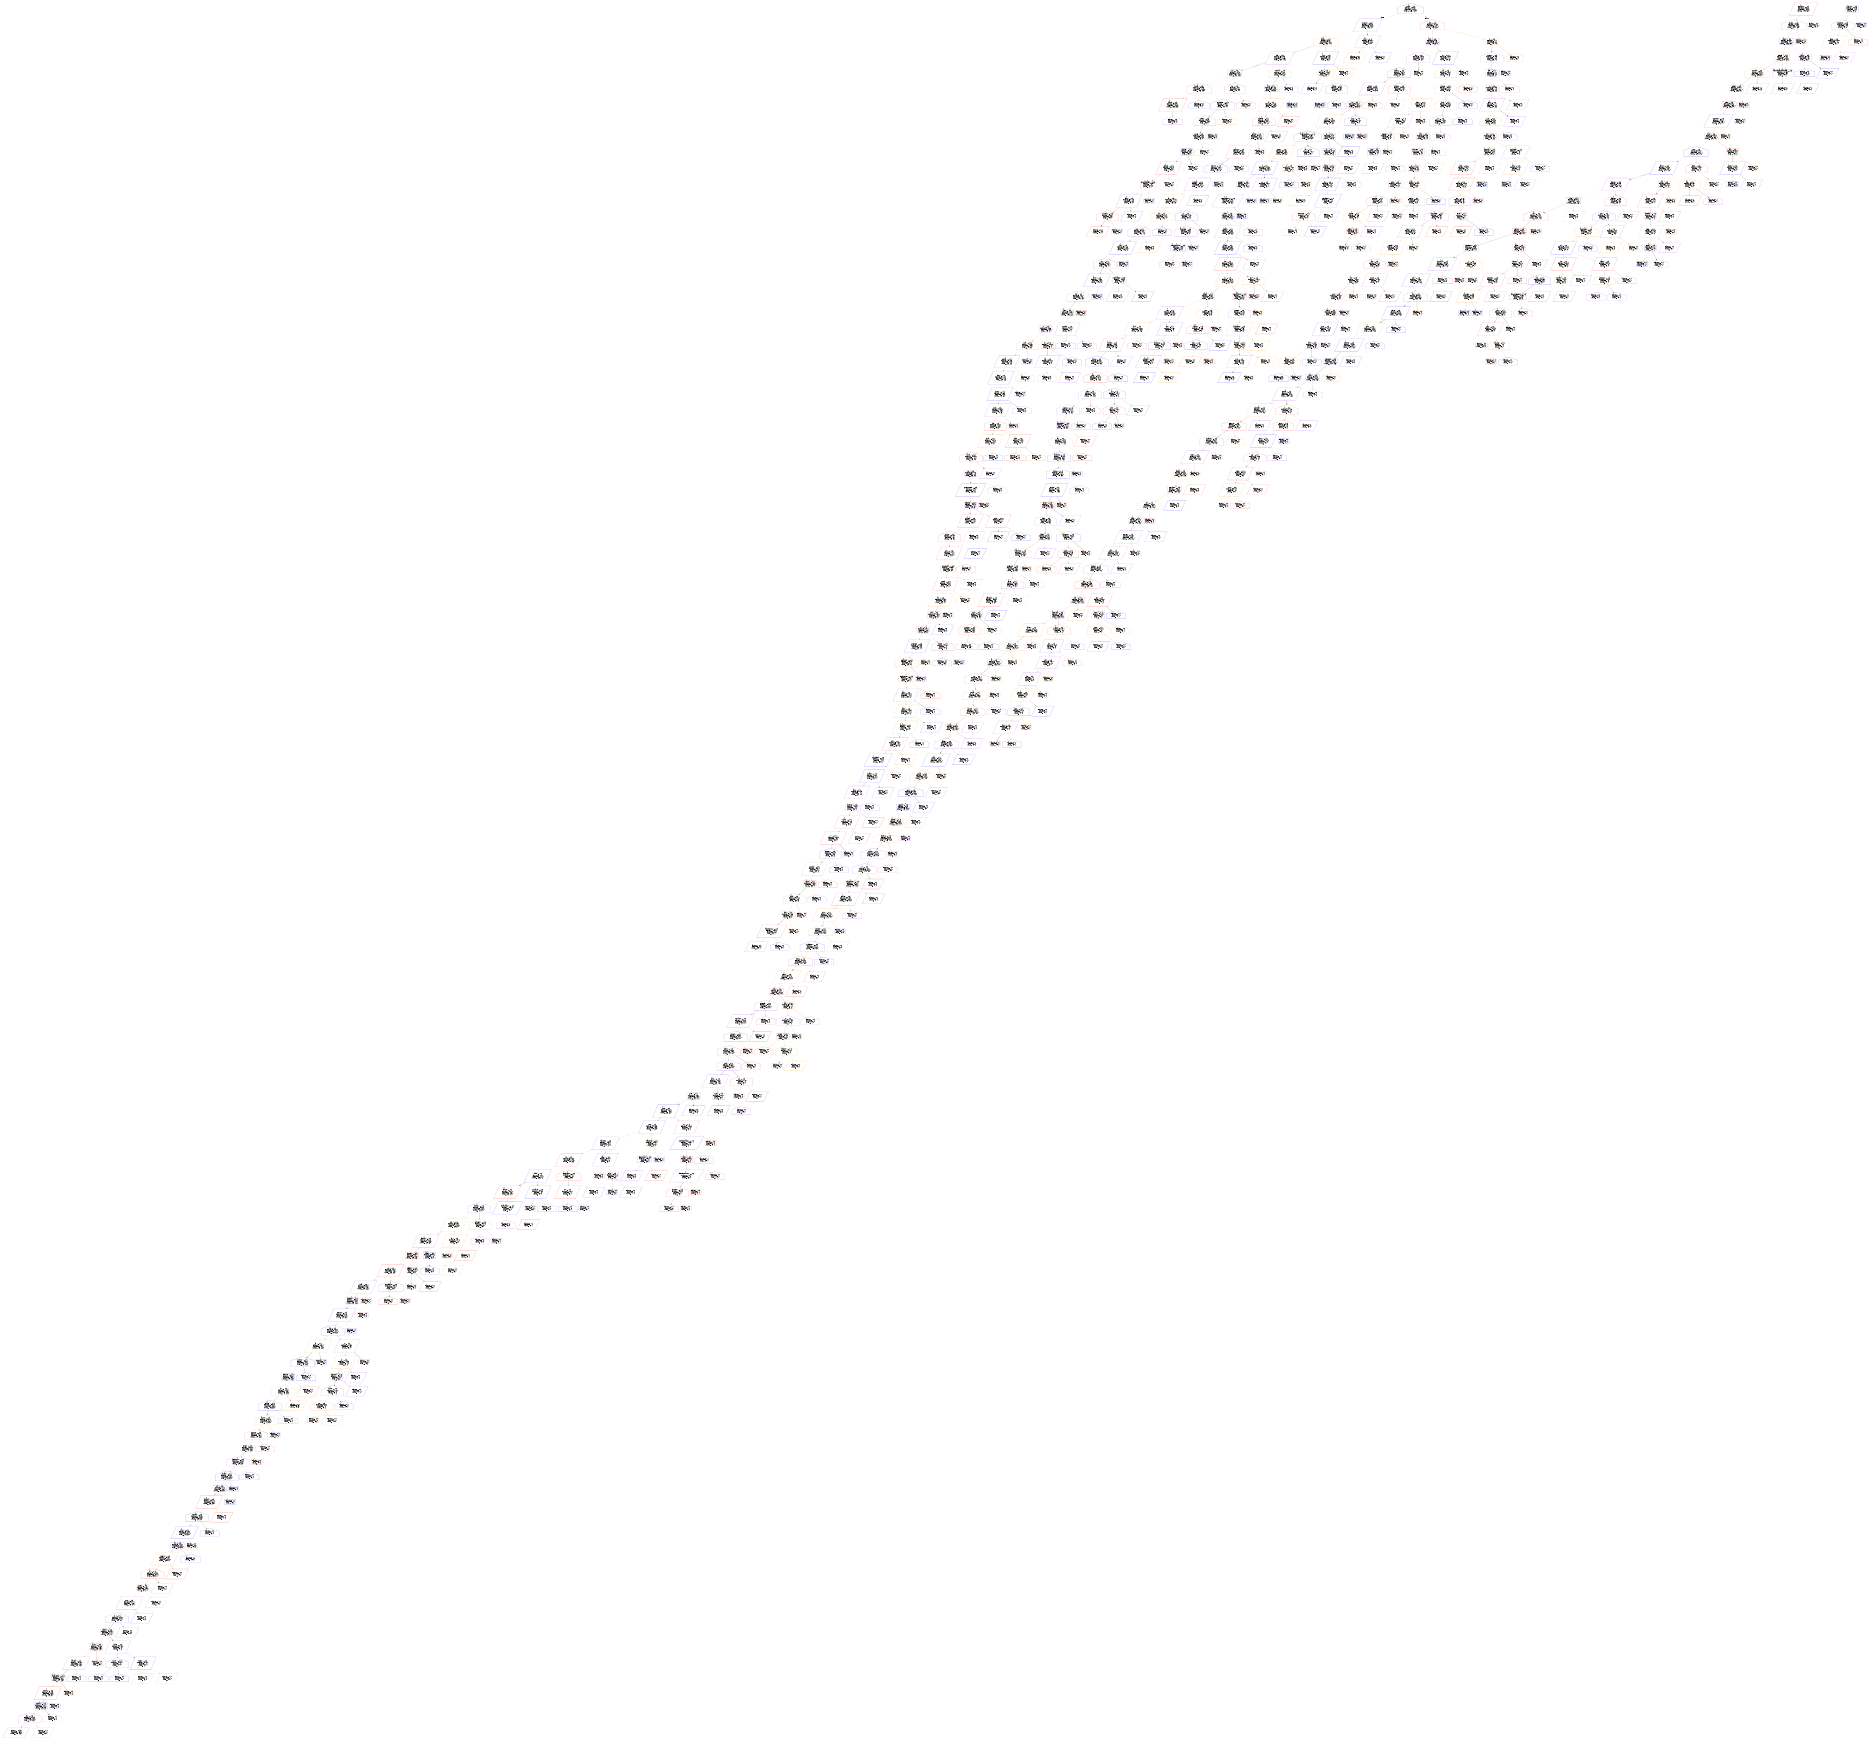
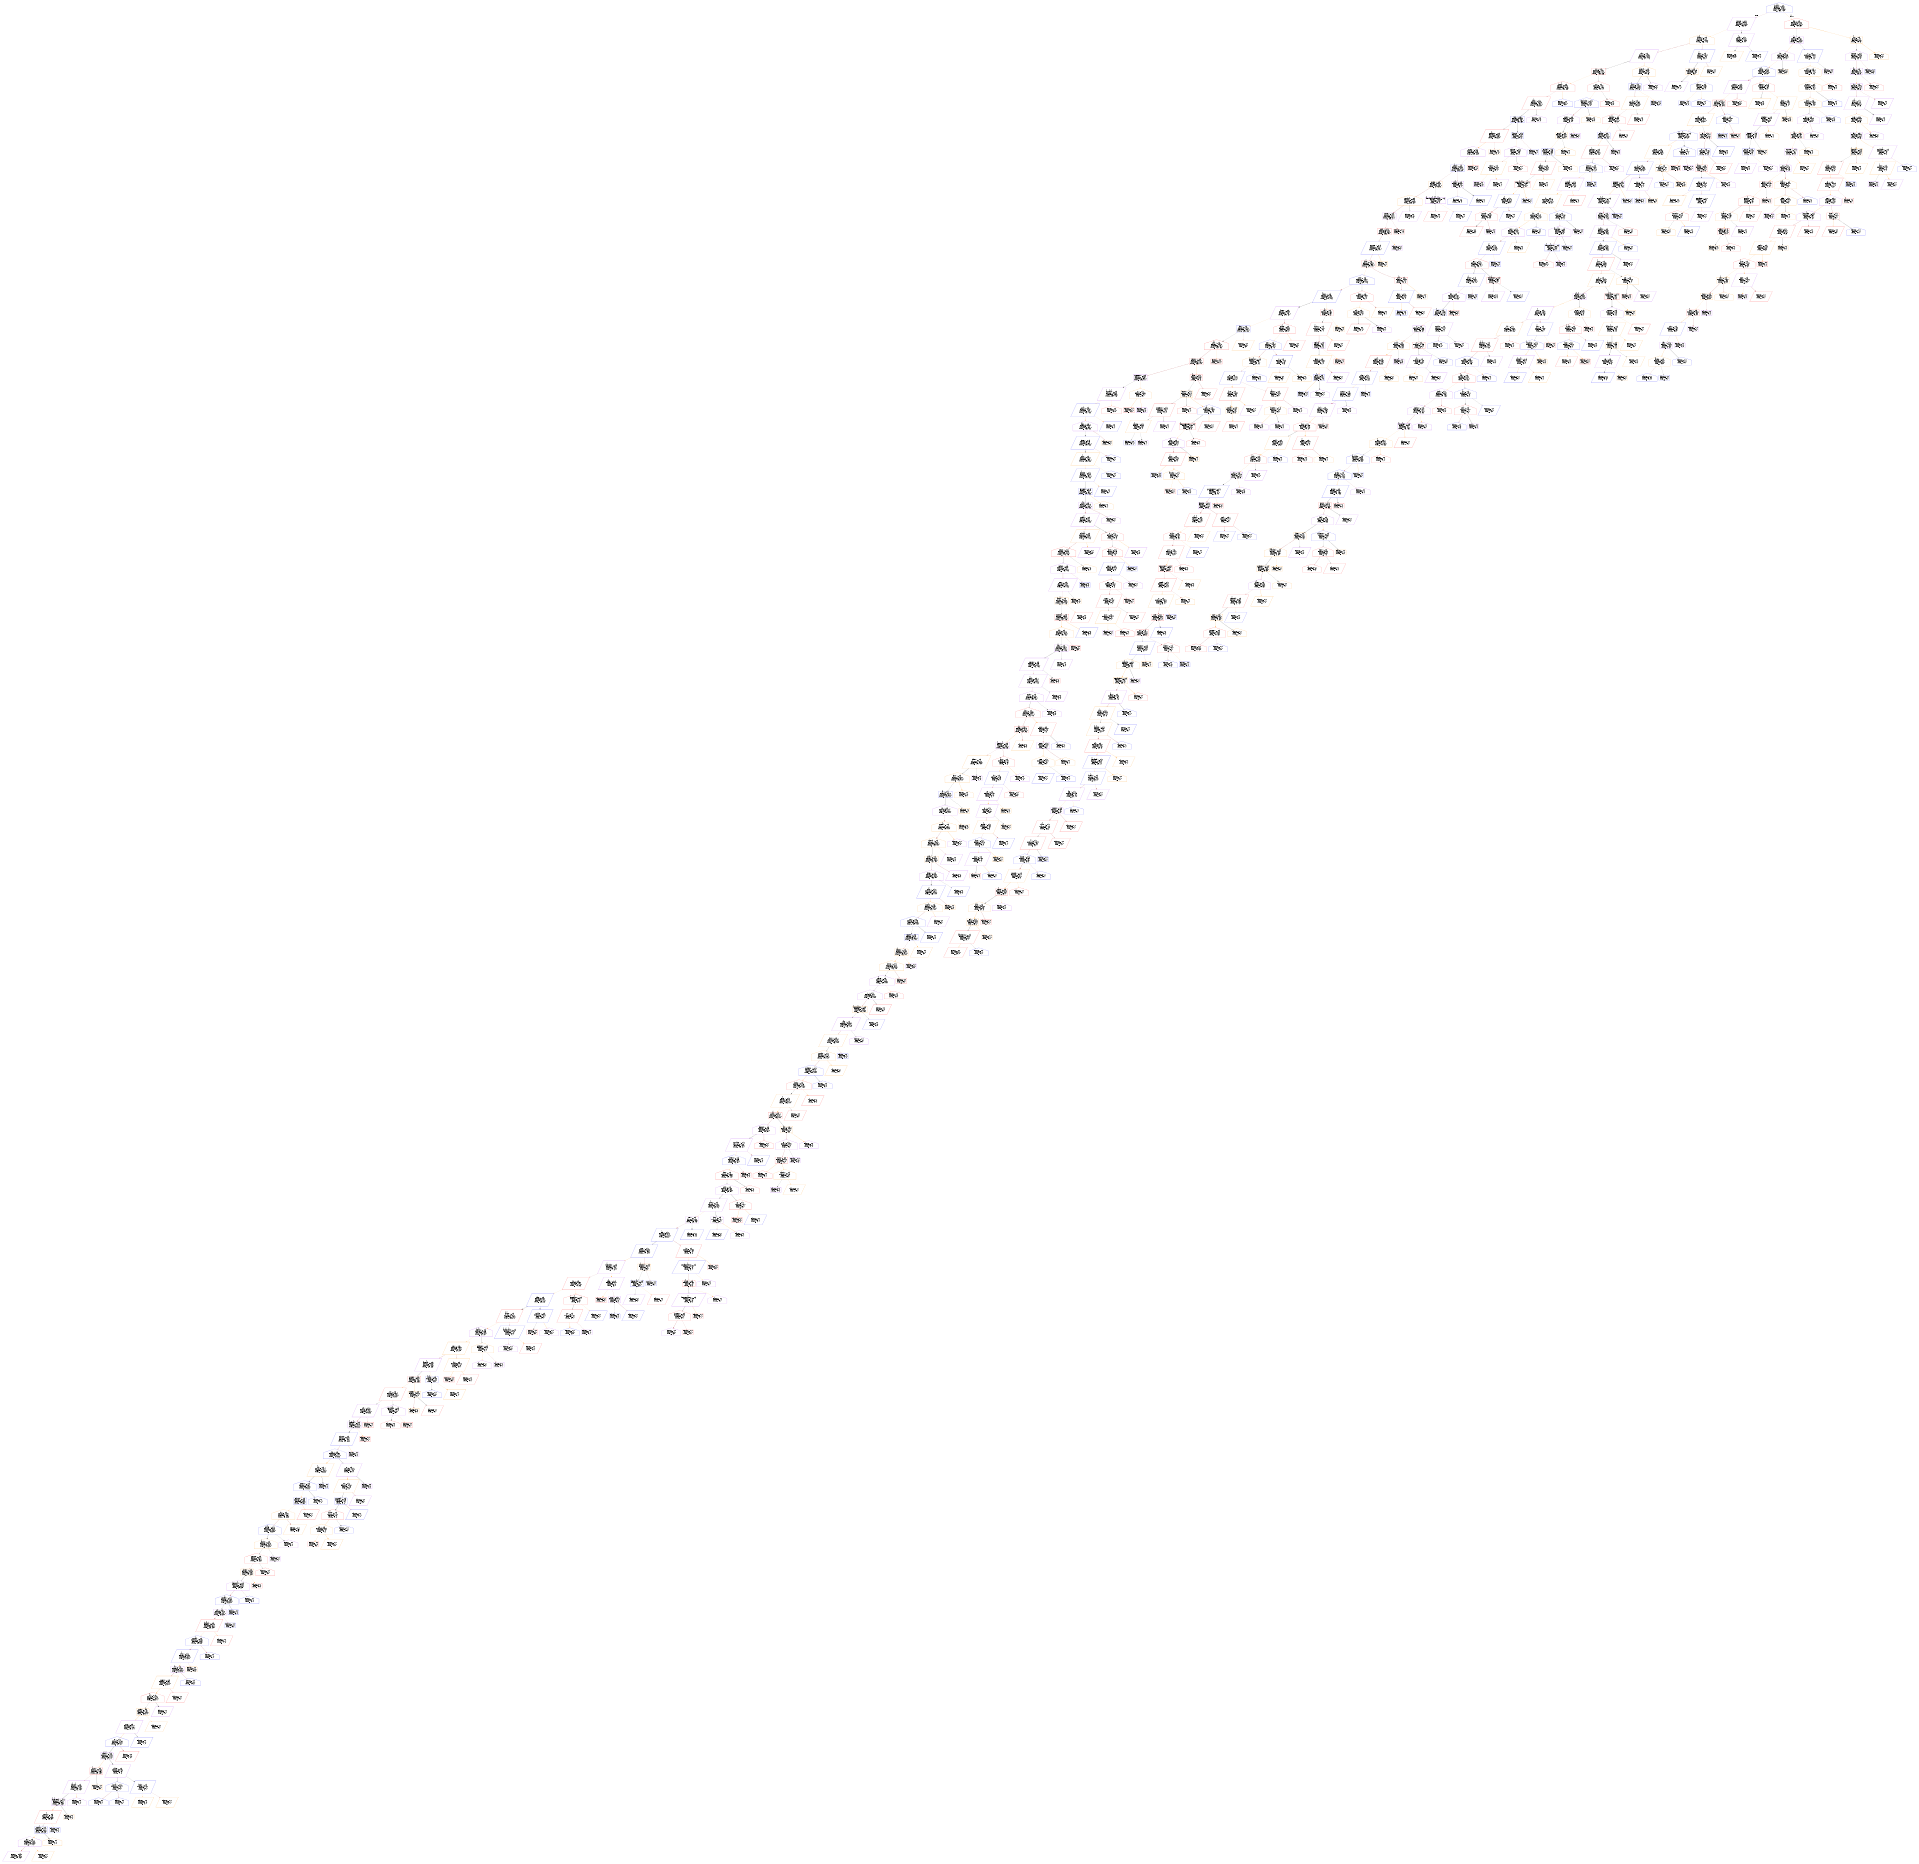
none -> (1517, 119)
